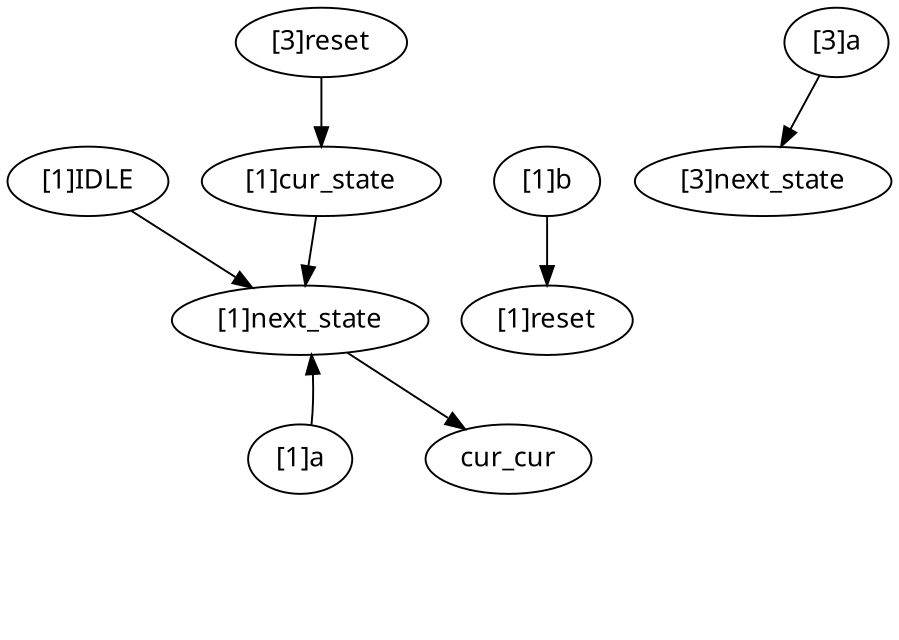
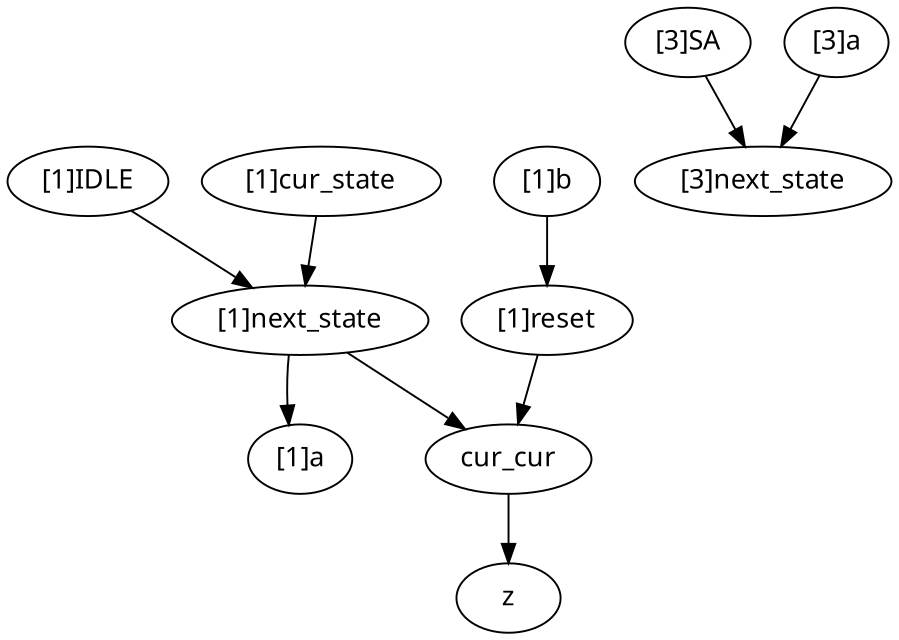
(321, 42) -> none
none -> (688, 42)
none -> (531, 380)
(313, 400) -> (287, 380)
none -> (509, 598)
